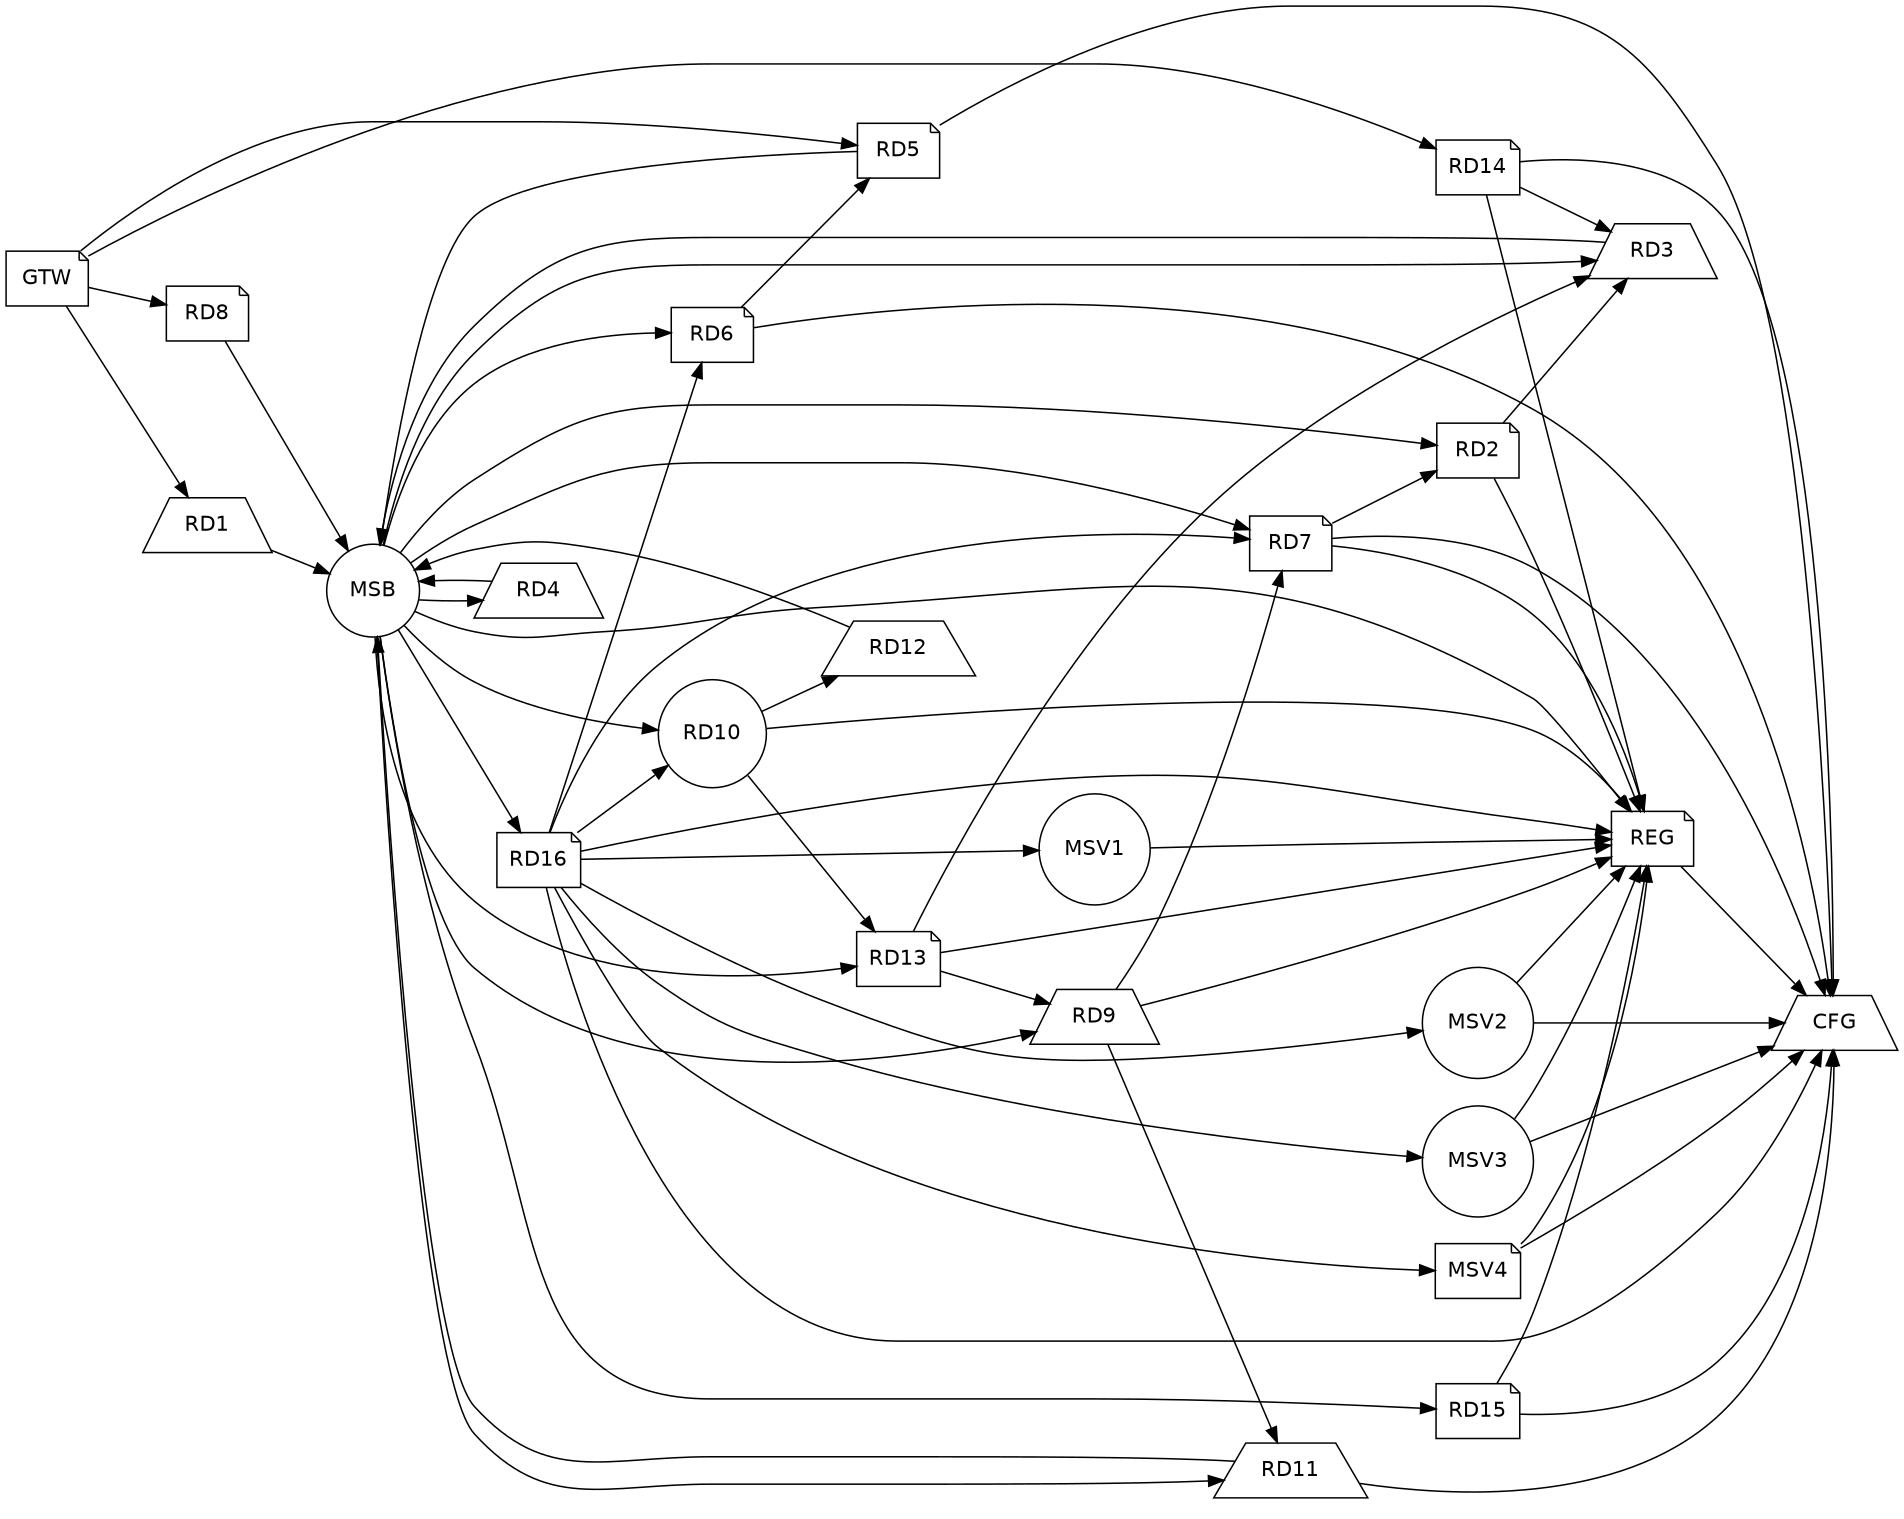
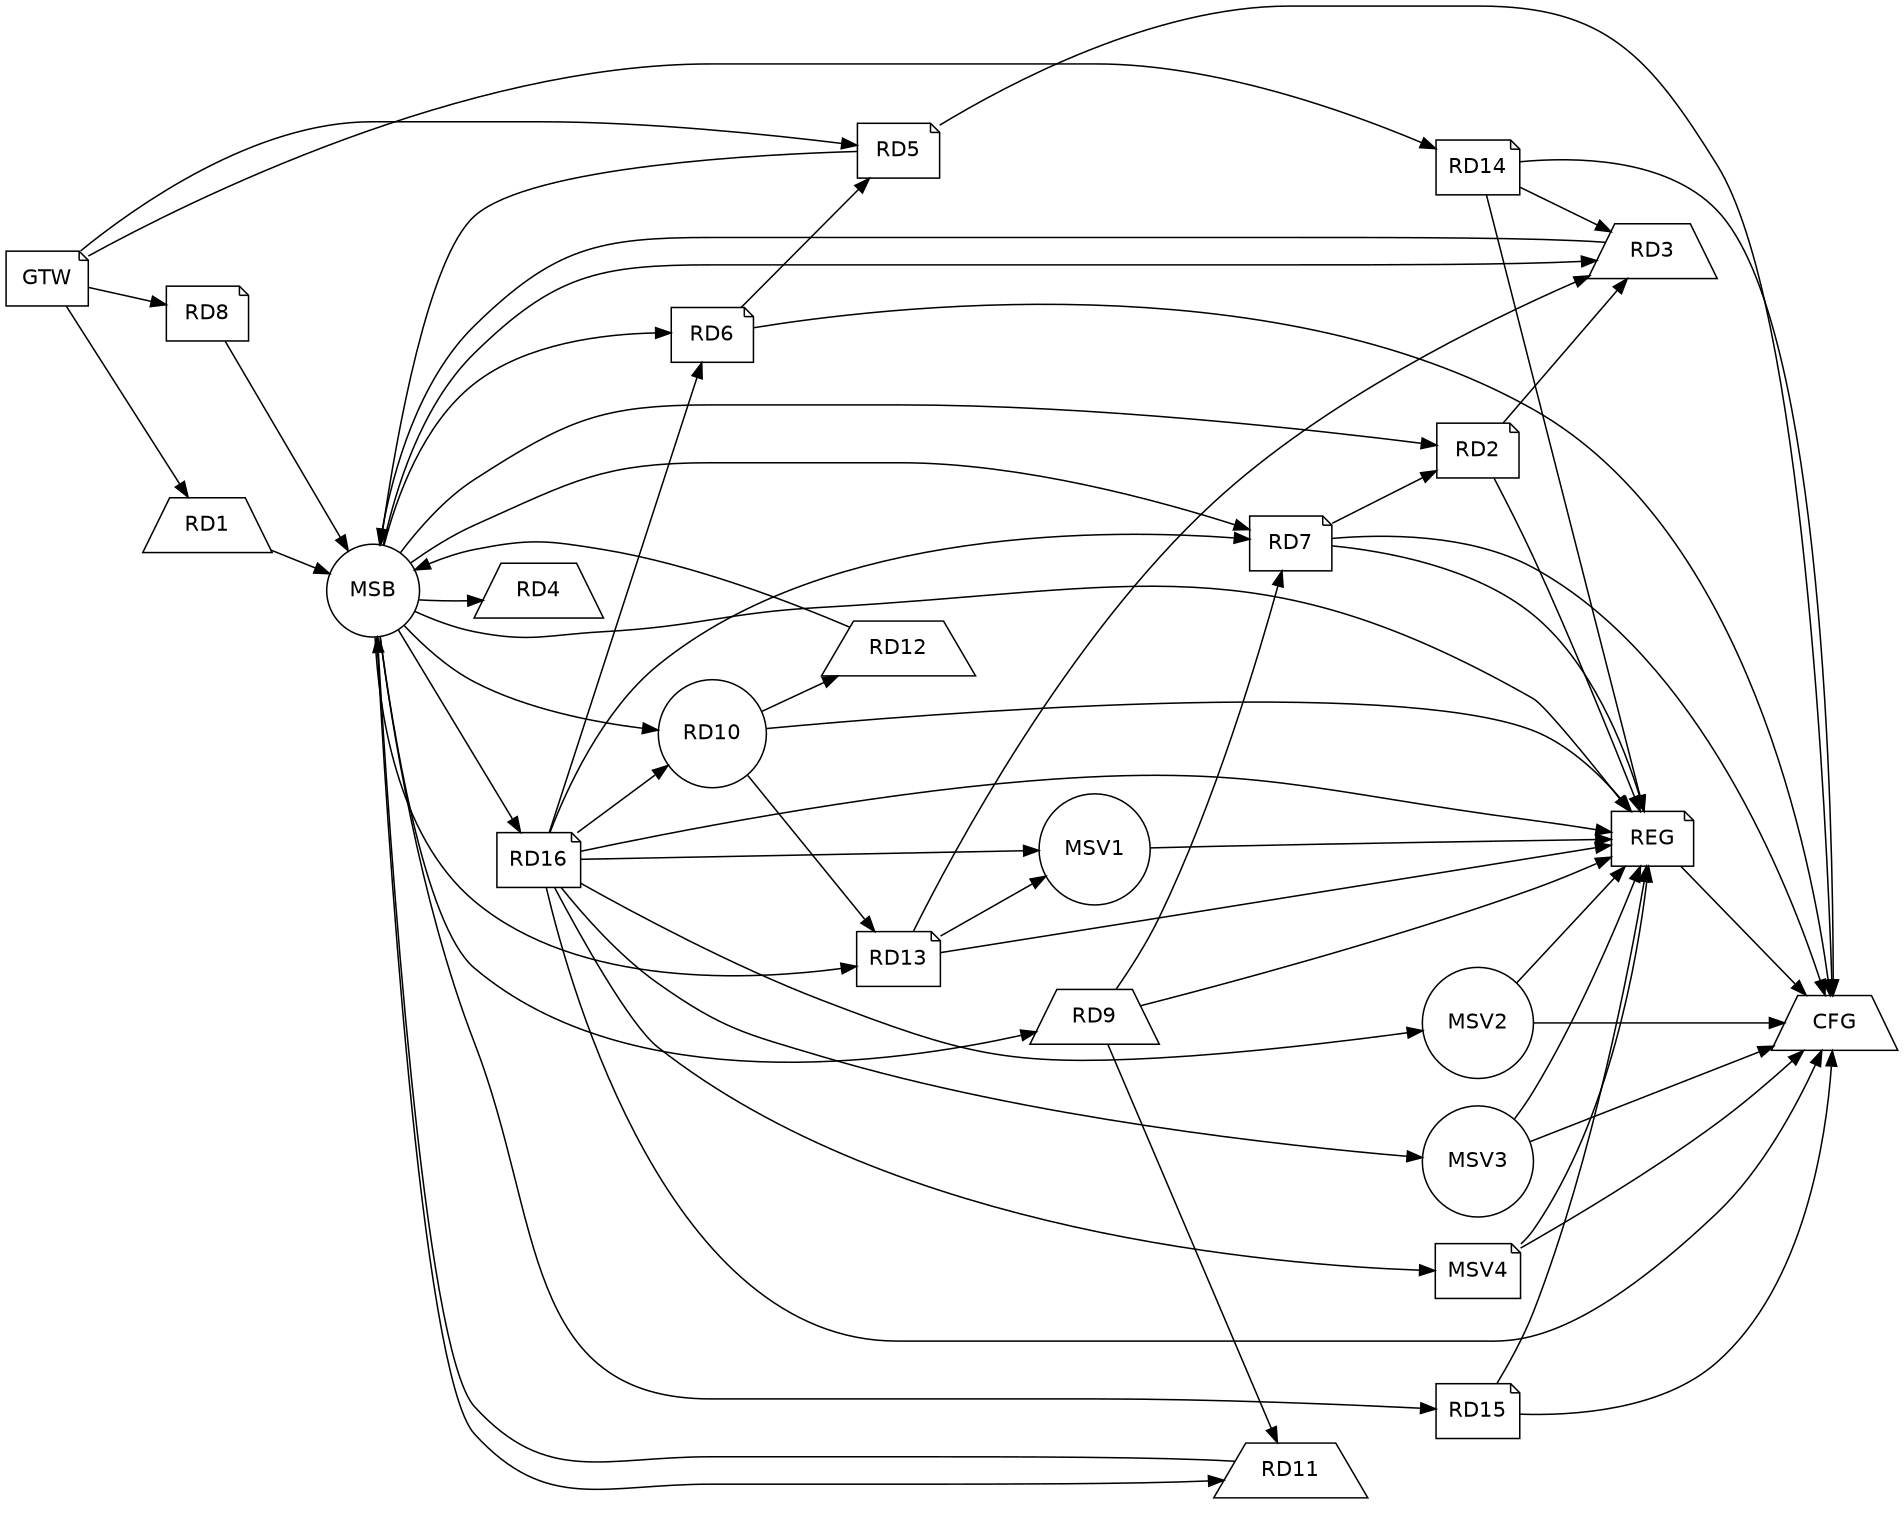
(463, 580) -> none
(988, 985) -> (987, 910)
(1719, 1415) -> none
